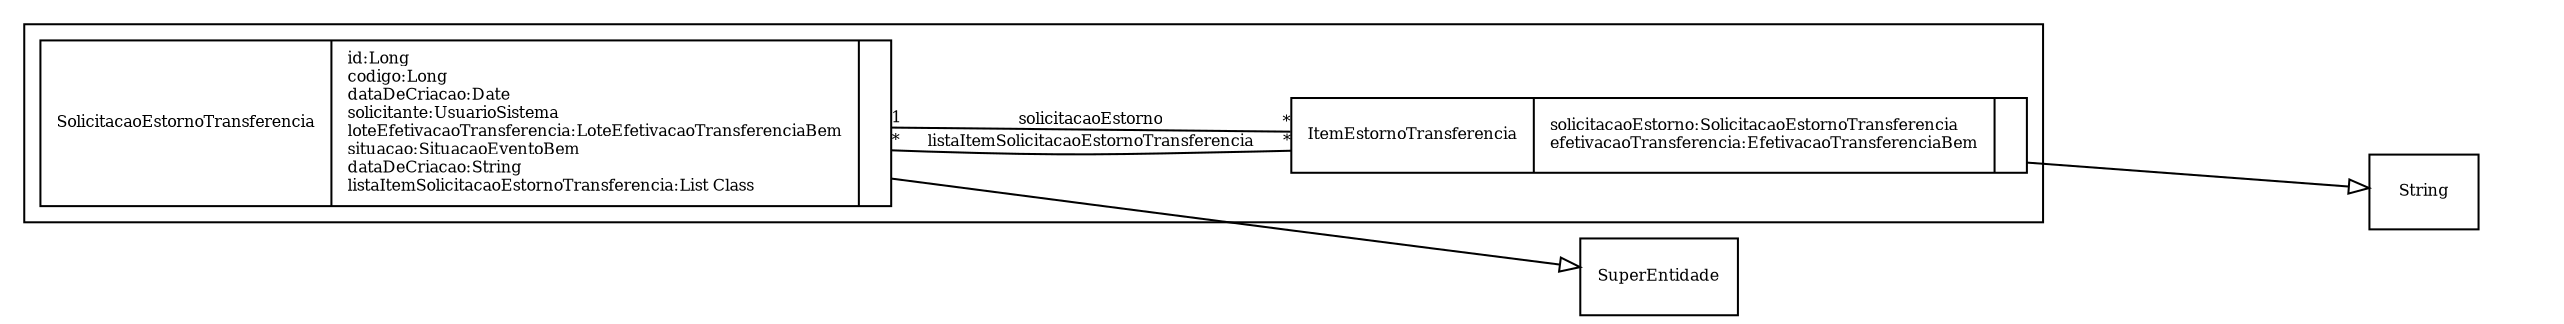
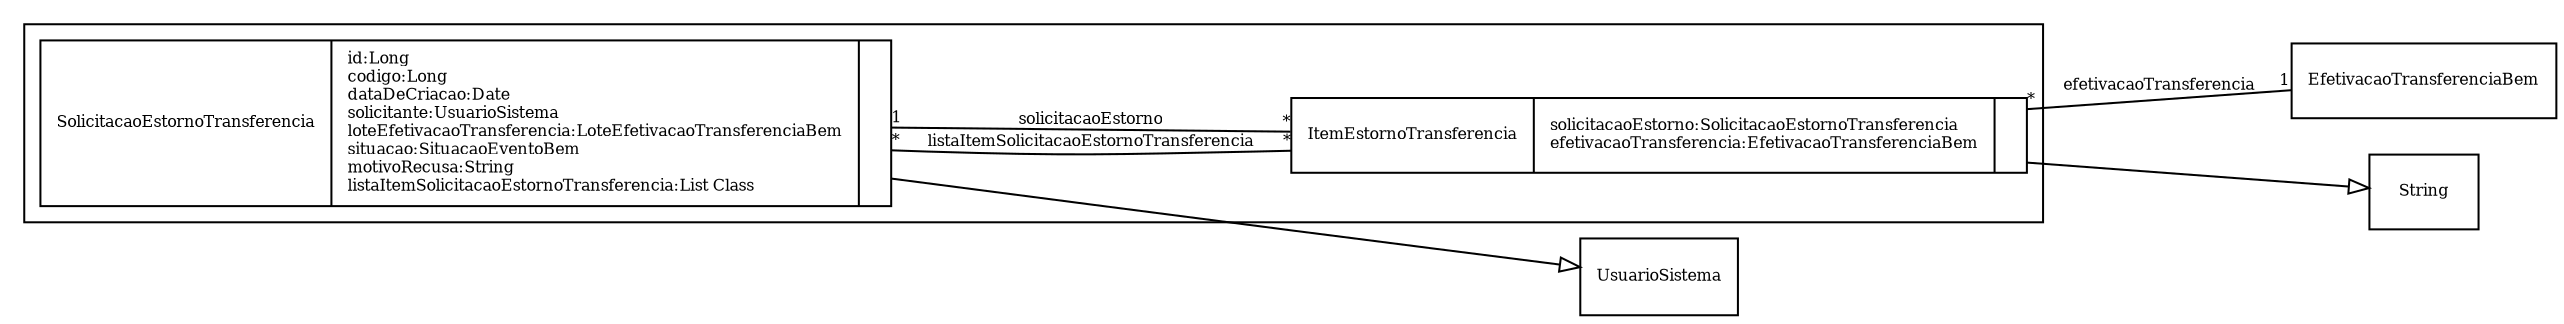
none -> (2424, 81)
(435, 168) -> (431, 168)
(1659, 277) -> (1659, 277)
